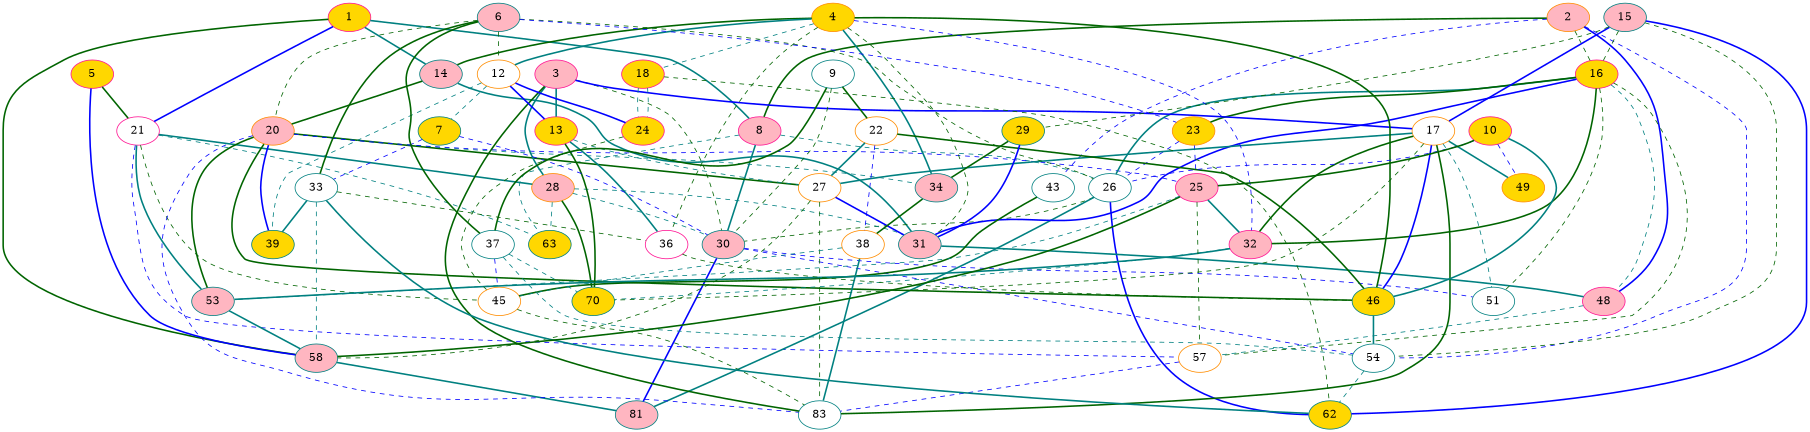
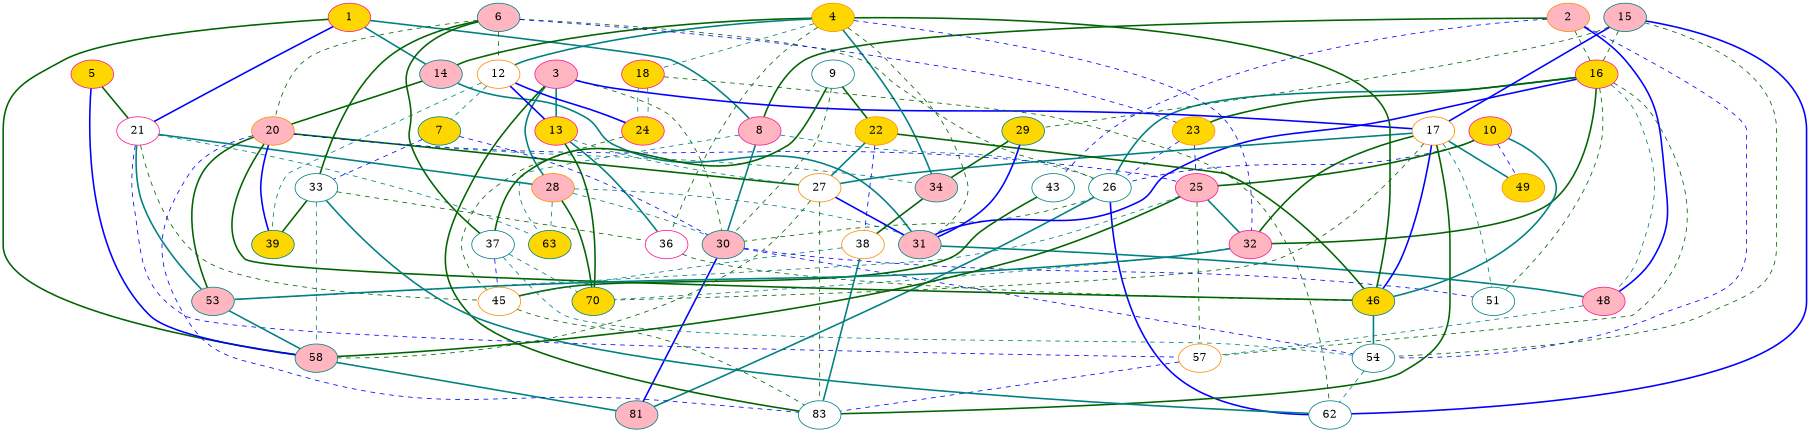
(876, 131) -> (876, 131)
(295, 216) -> (295, 216)
(1330, 415) -> (1330, 415)
